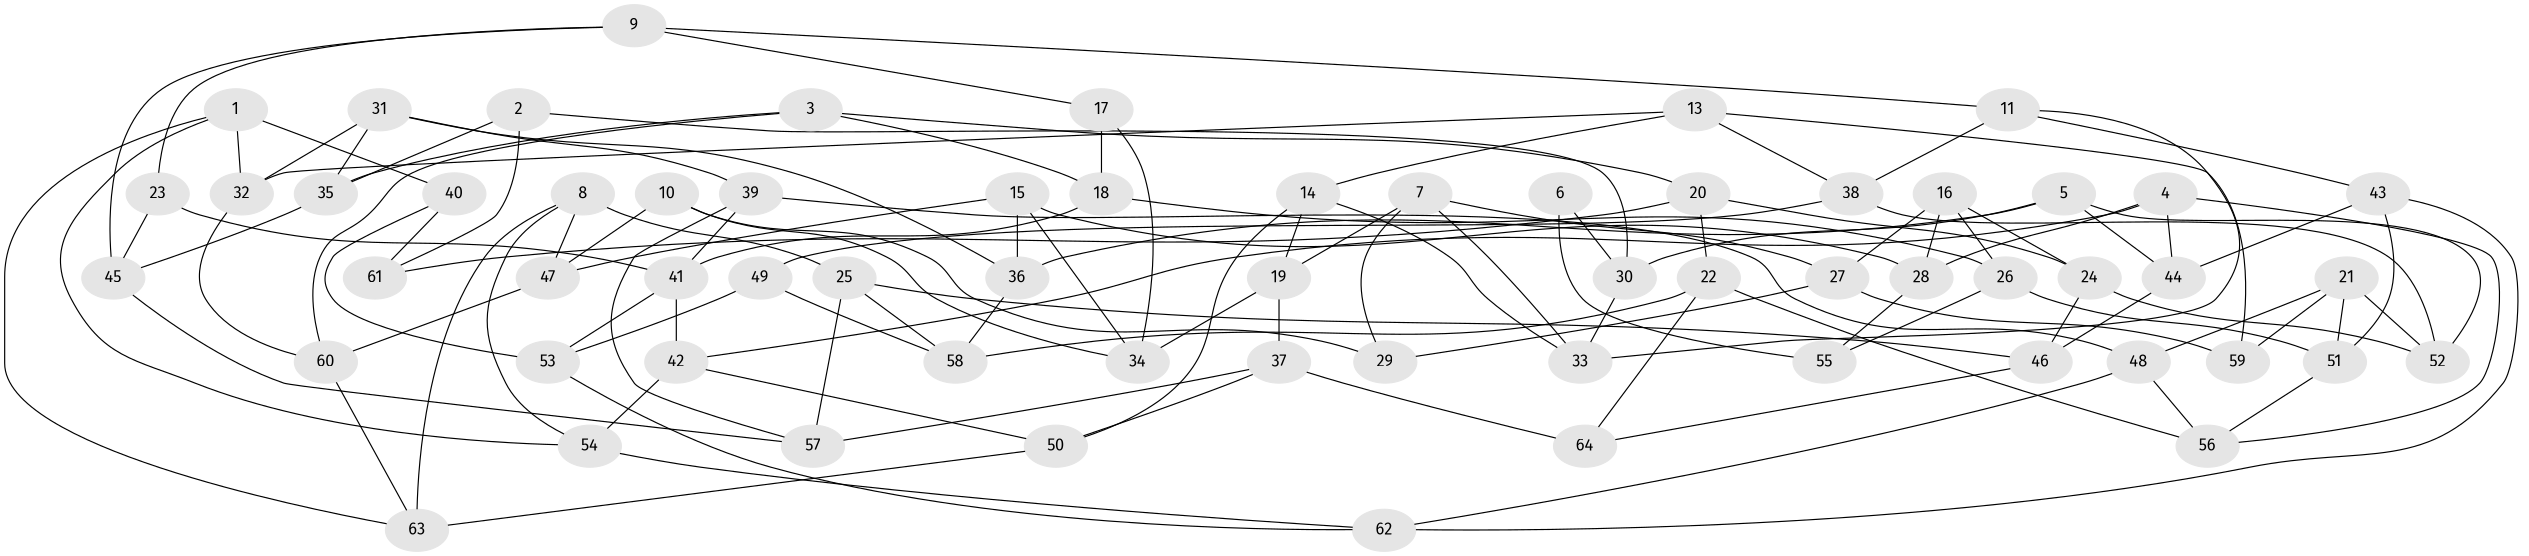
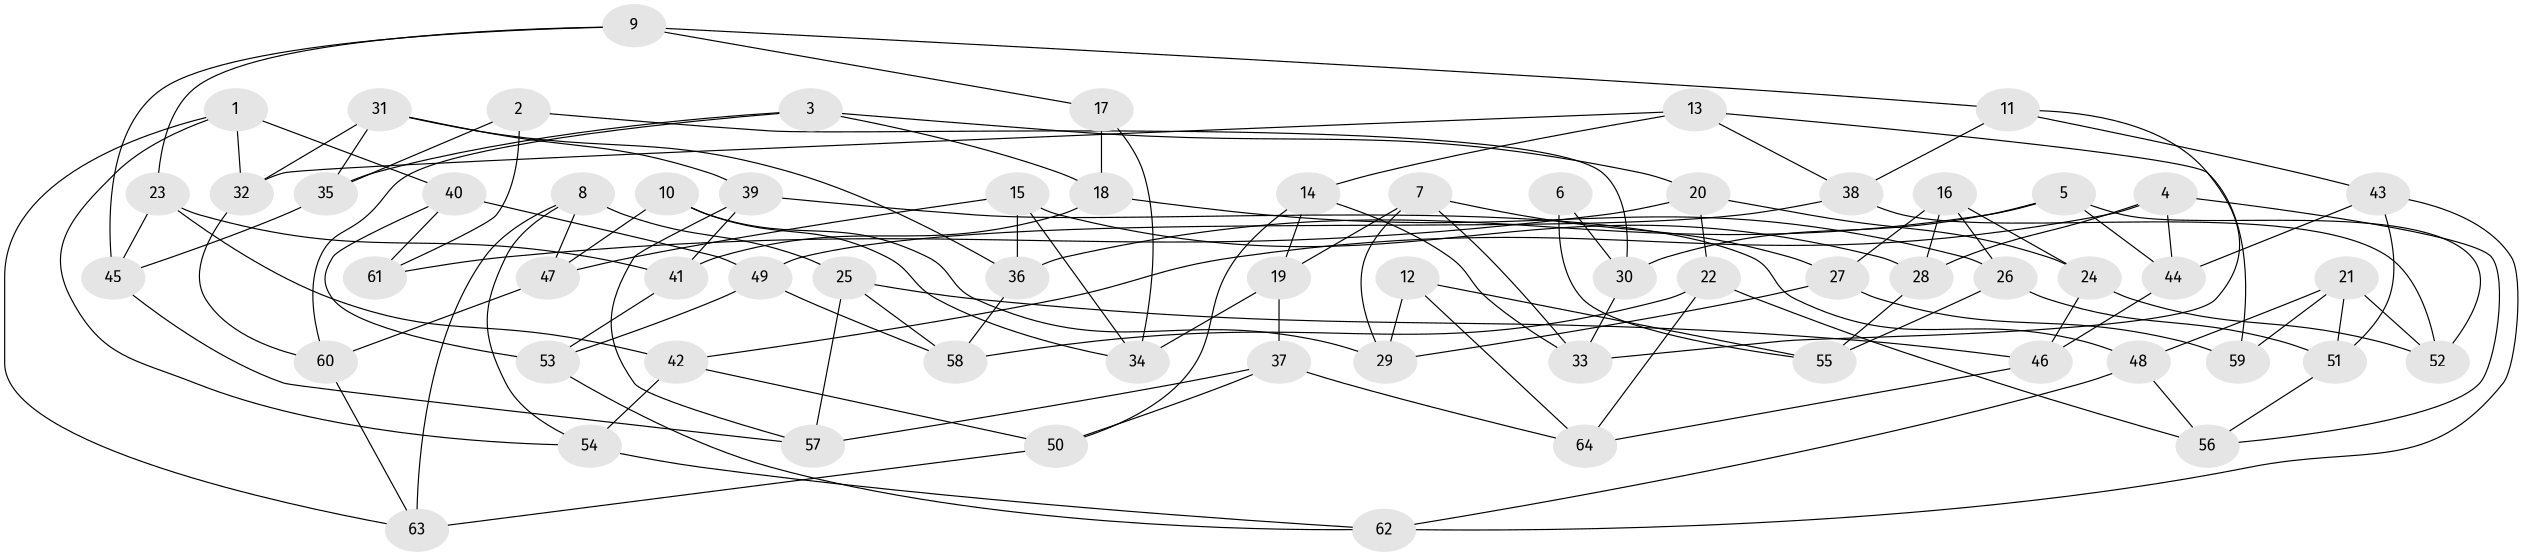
none -> (598, 228)
none -> (1408, 278)
(676, 323) -> (401, 319)
